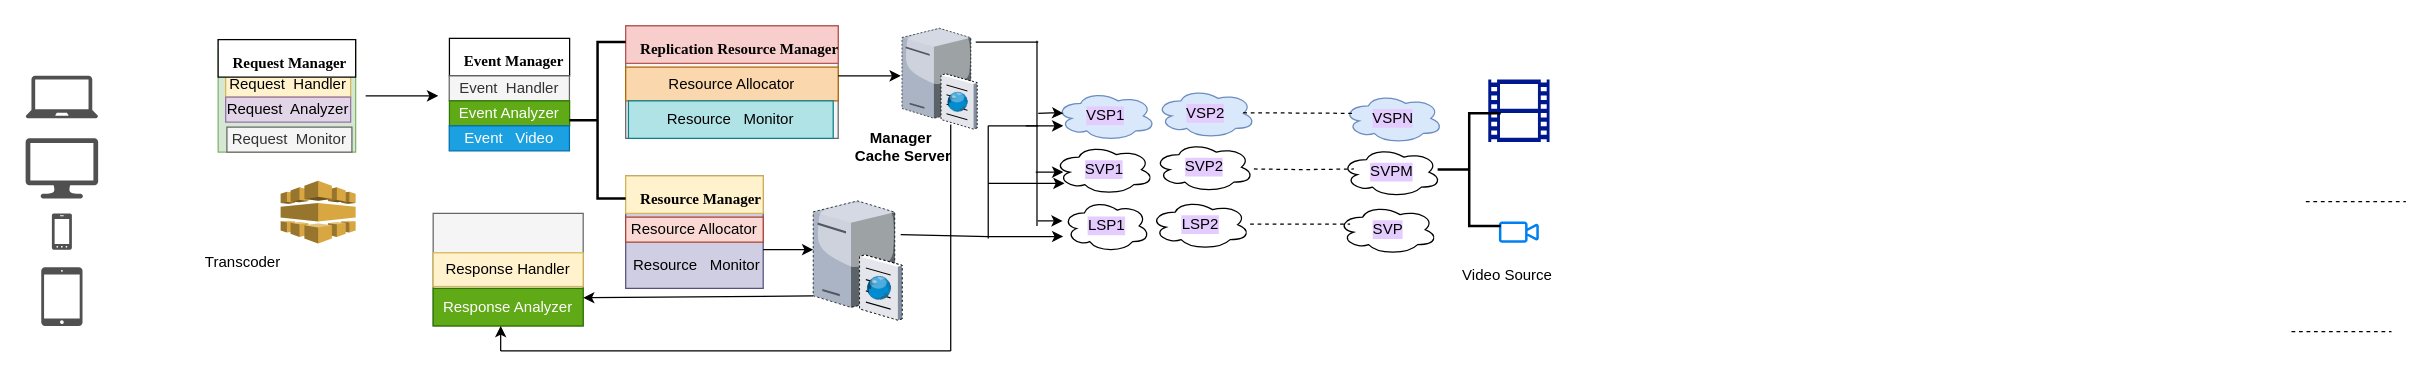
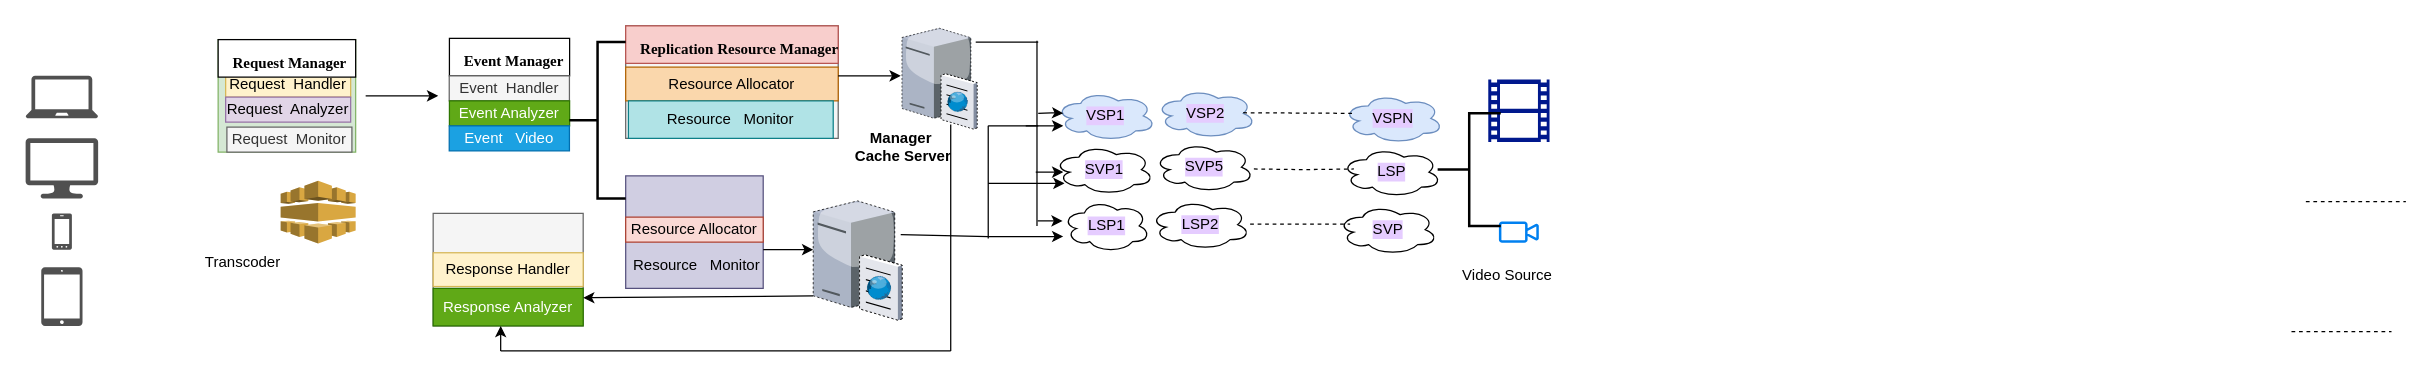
(1204, 167) -> (1204, 167)
(1392, 172) -> (1392, 172)
(694, 194) -> none
